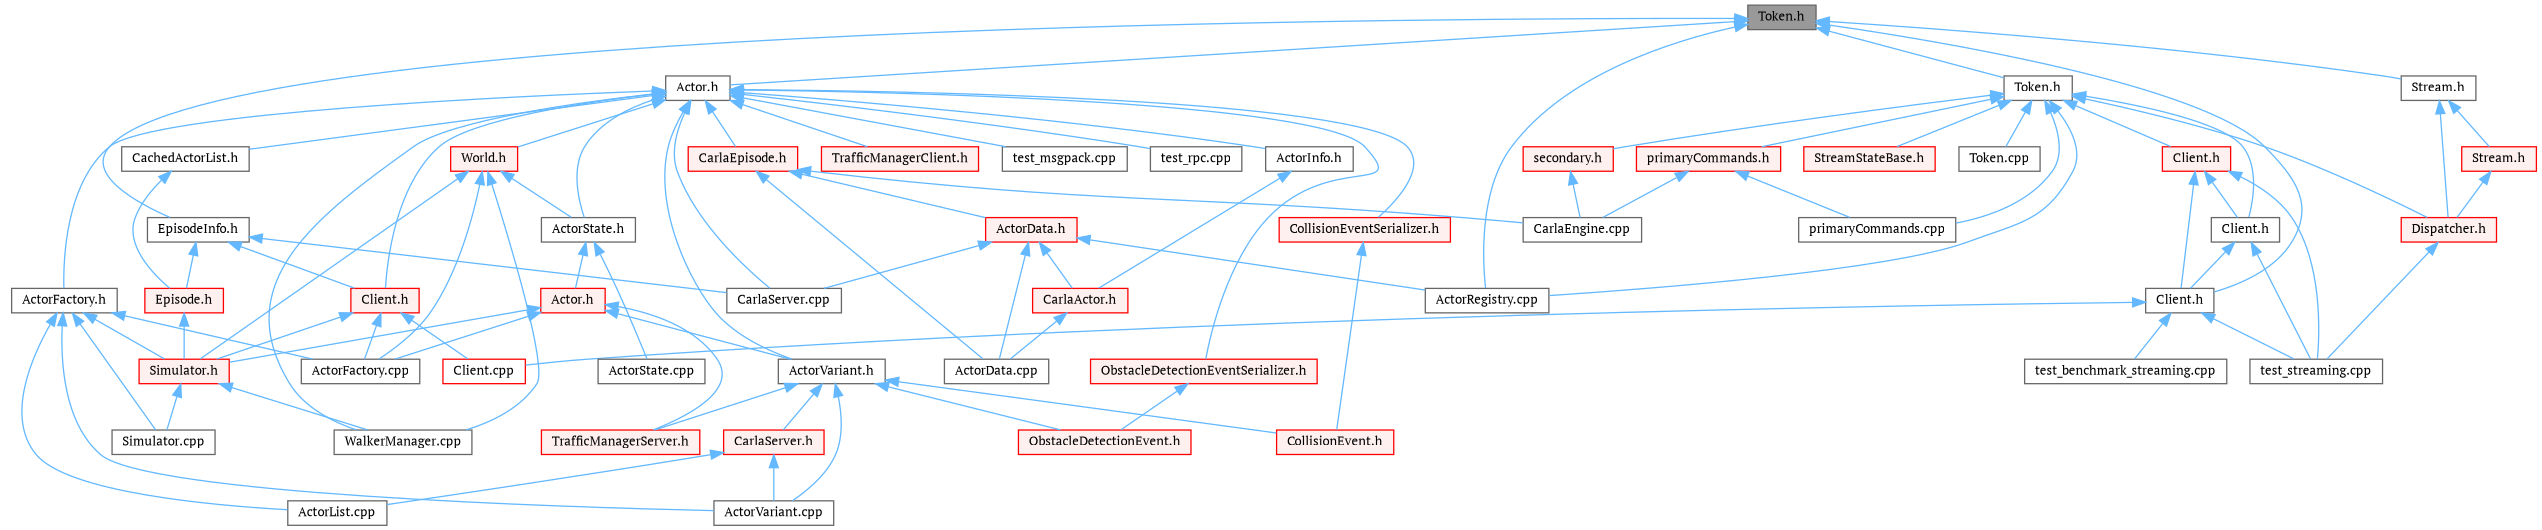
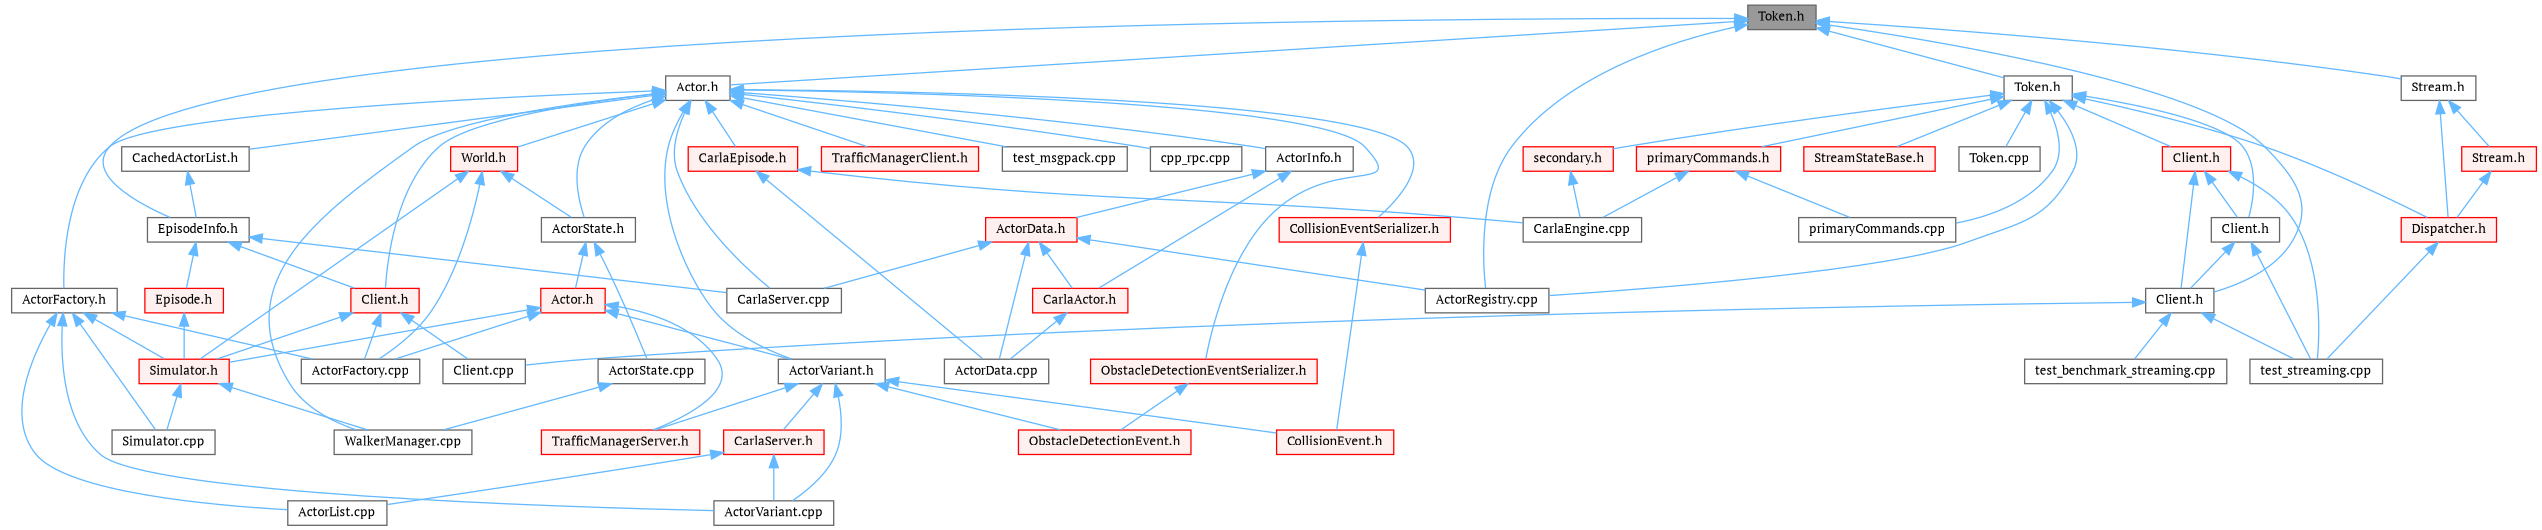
(1196, 159) -> (1196, 159)
(894, 196) -> (1182, 192)
(134, 236) -> (193, 201)
(531, 325) -> (521, 409)
(484, 371) -> (484, 371)
